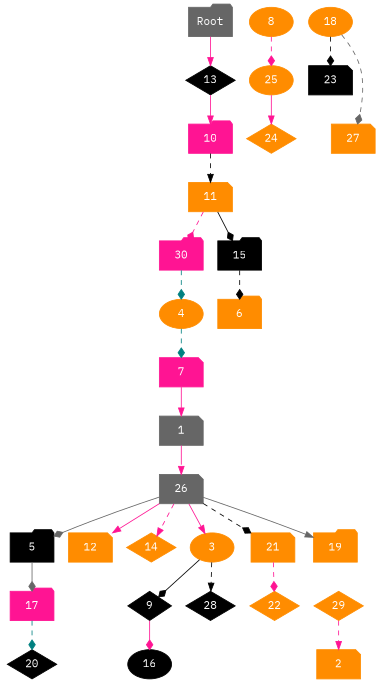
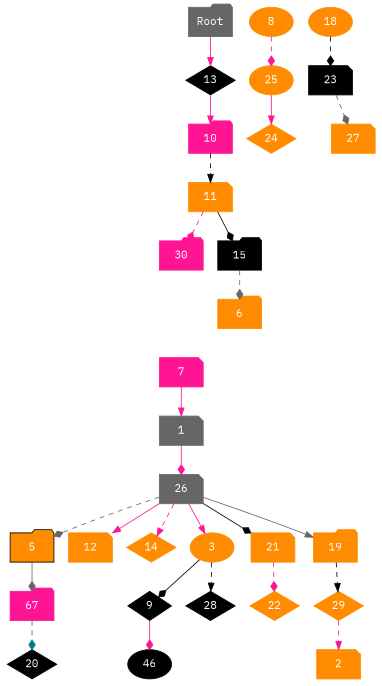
(361, 72) -> (340, 105)
(240, 280) -> (240, 280)
(181, 314) -> none
(181, 455) -> (181, 455)
(111, 514) -> (111, 514)
(223, 516) -> (223, 516)
(32, 548) -> (32, 548)
none -> (337, 573)
(32, 606) -> (32, 606)
(150, 664) -> (150, 664)
